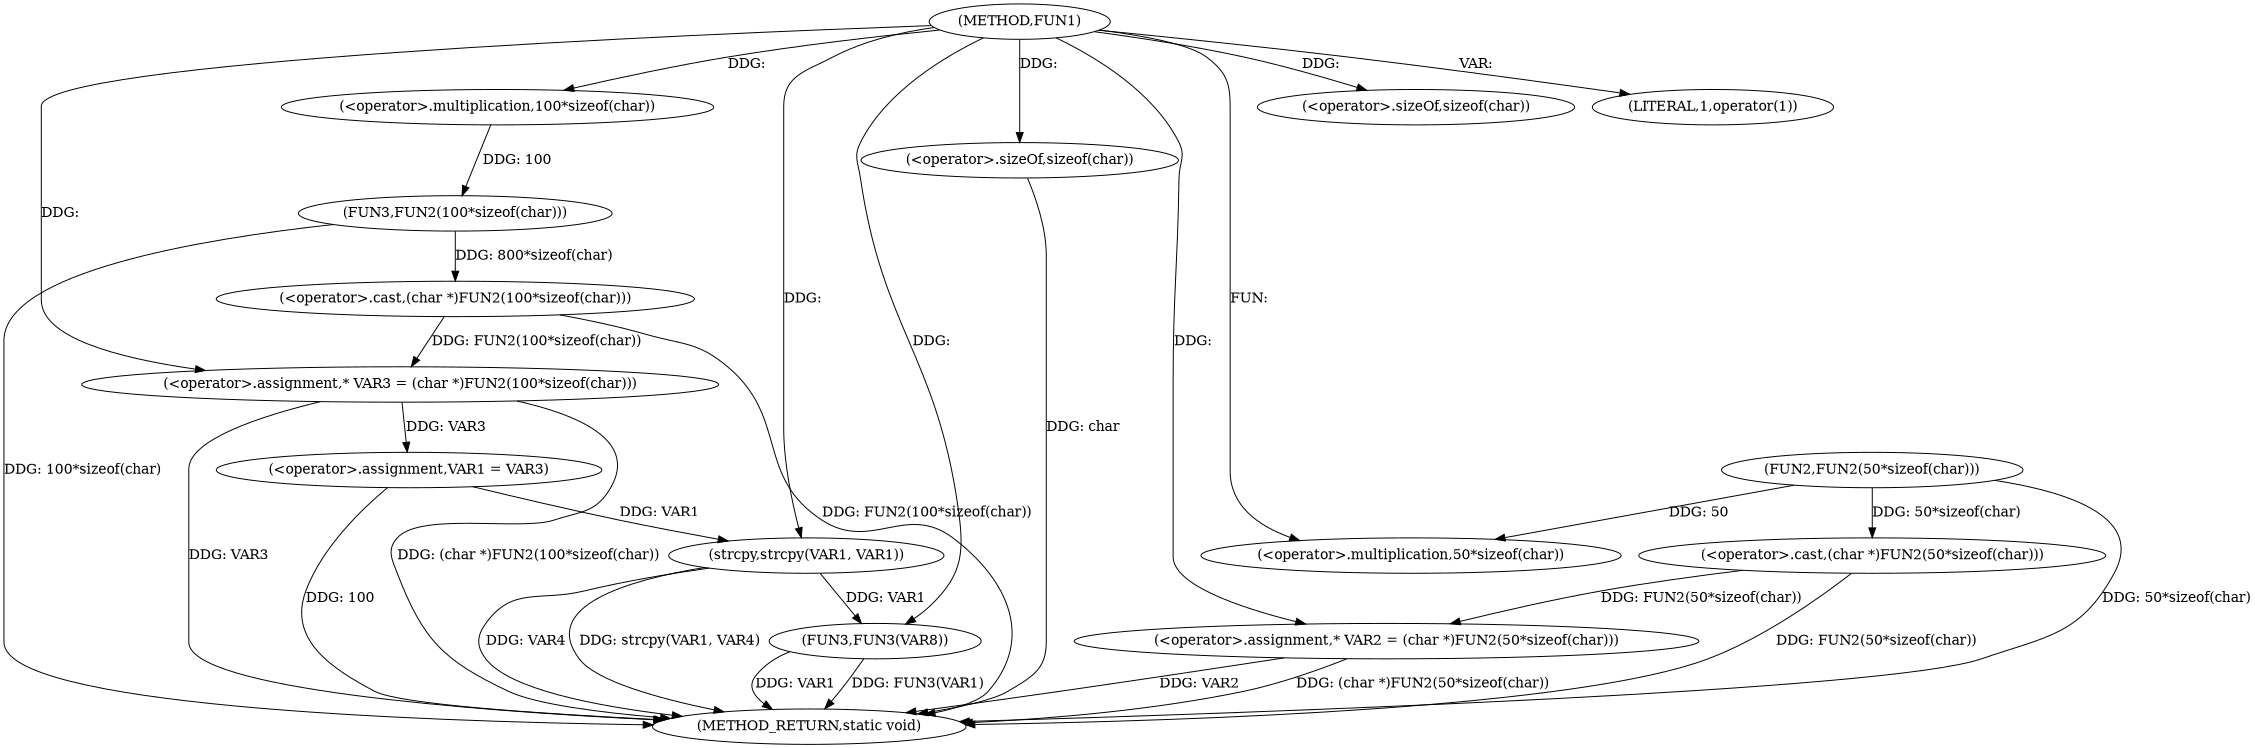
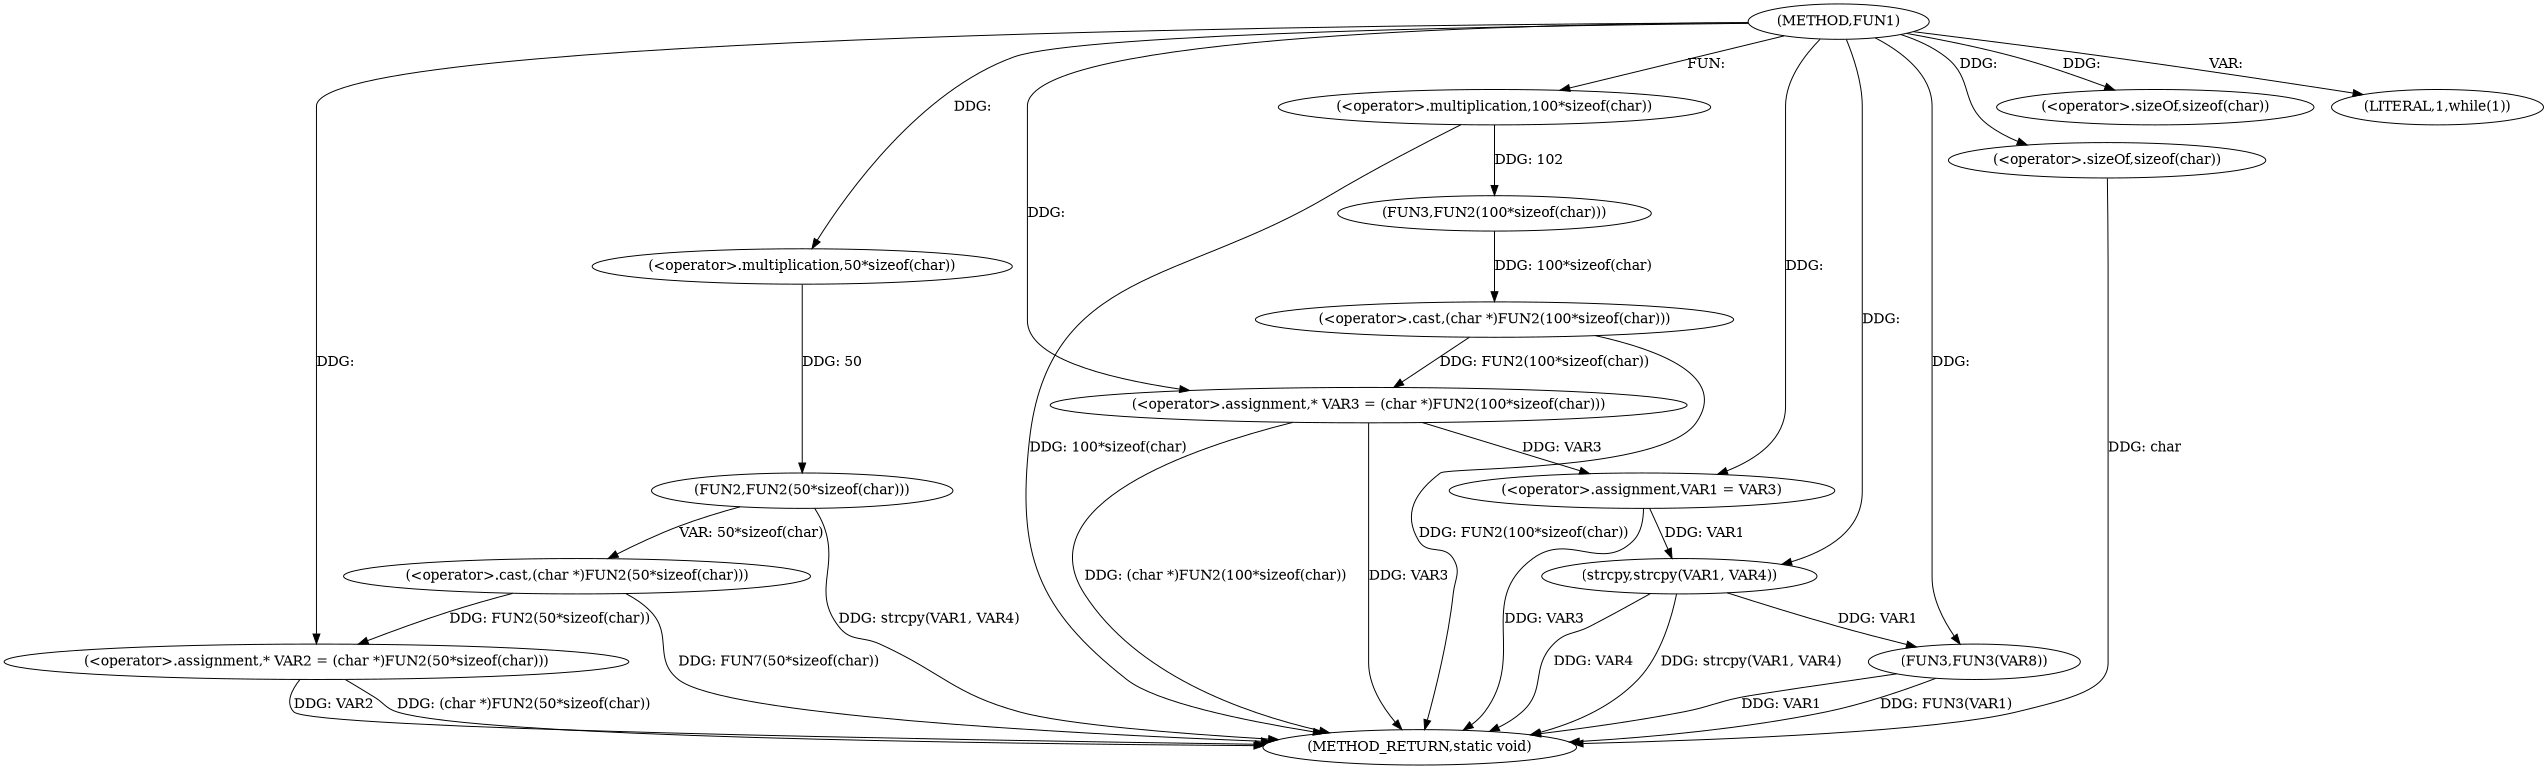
(749, 64) -> (1708, 64)
(1713, 107) -> (2437, 107)
(517, 160) -> (1529, 160)
(534, 256) -> (1573, 266)
none -> (1786, 264)
(1251, 299) -> (975, 107)
(1650, 511) -> (802, 374)
(1947, 513) -> (752, 533)
(806, 556) -> (1679, 576)
(340, 598) -> (1545, 619)
(2177, 598) -> (929, 619)
(4, 637) -> (1039, 396)
(1877, 641) -> (779, 662)
